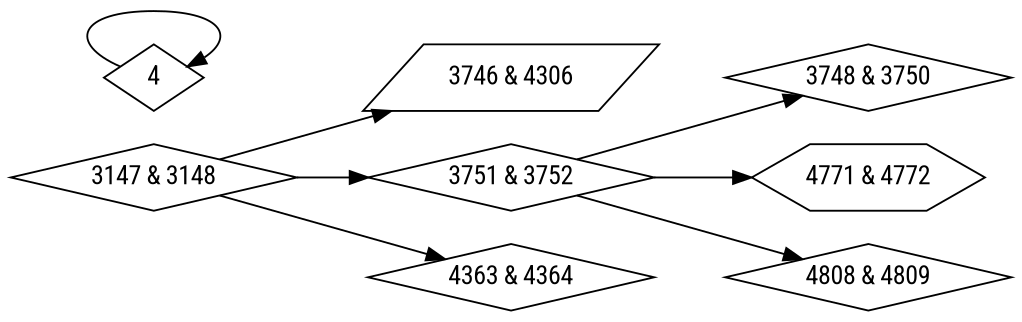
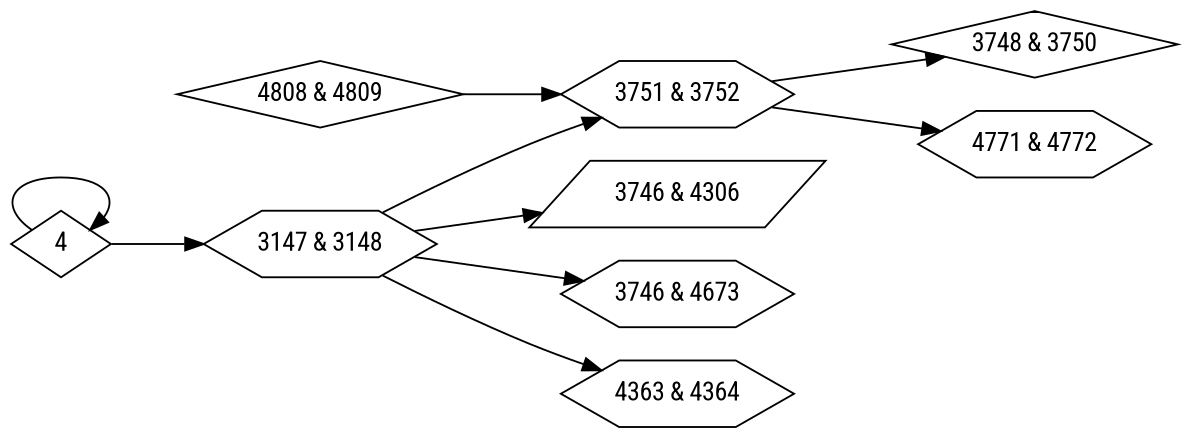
(154, 177) -> (320, 244)
(511, 177) -> (677, 94)
(681, 225) -> (503, 94)
none -> (148, 244)
(511, 277) -> (677, 394)
none -> (677, 294)
